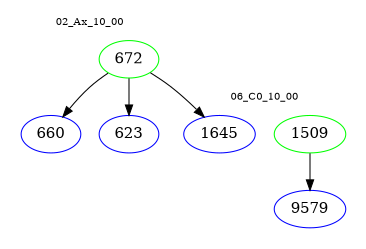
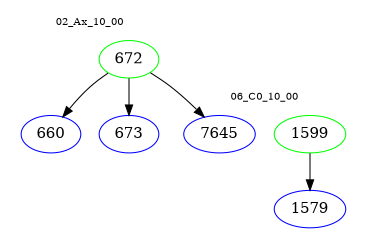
(129, 134) -> (129, 134)
(219, 134) -> (219, 134)
(310, 134) -> (310, 134)
(310, 209) -> (310, 209)
